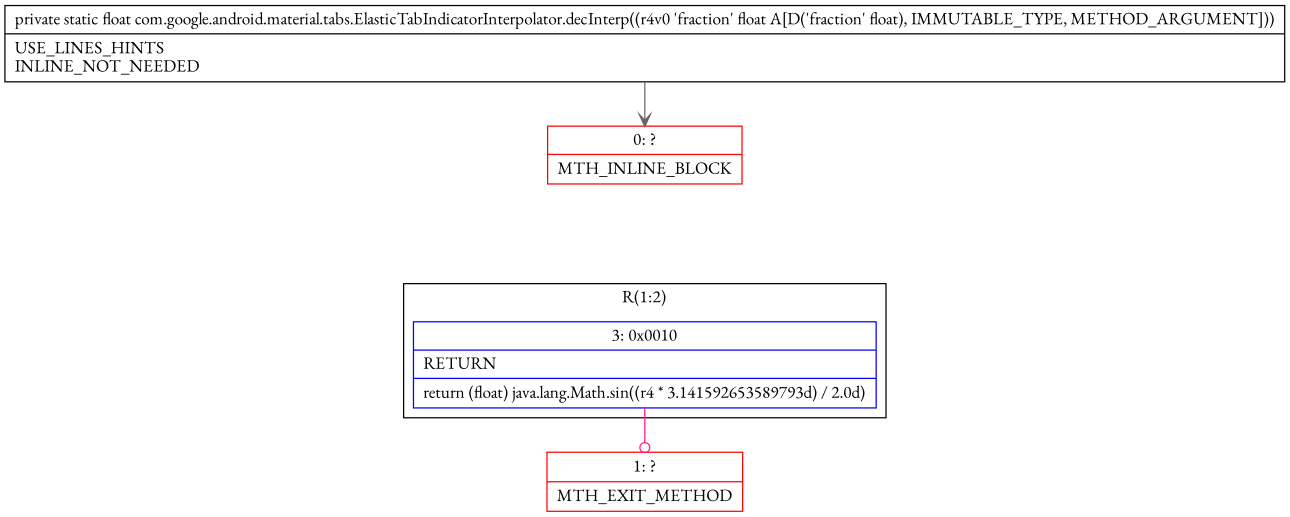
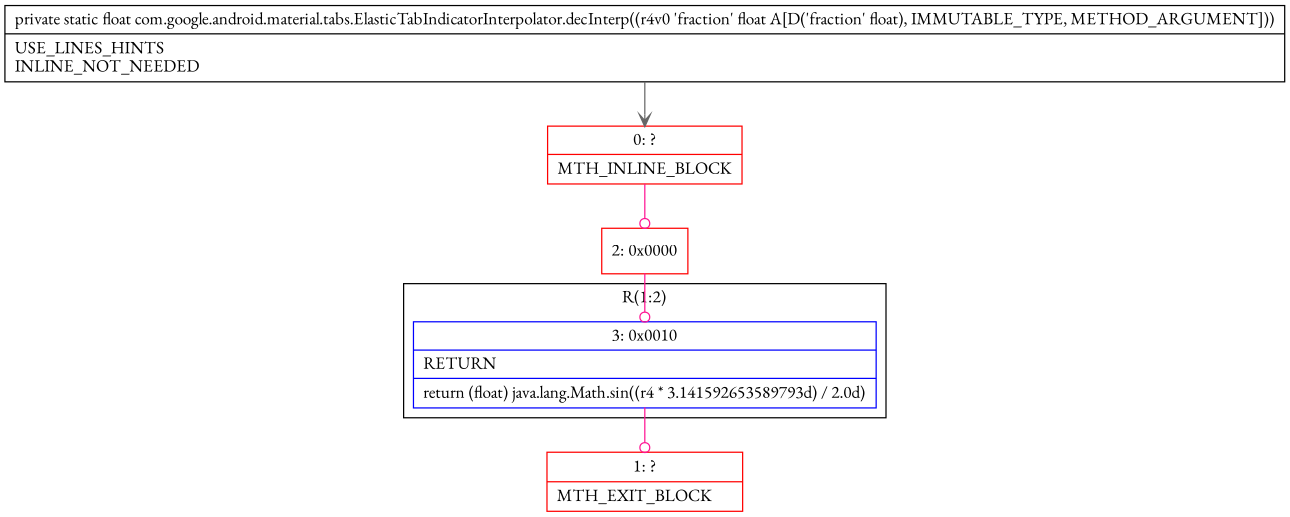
none -> (645, 251)
(645, 496) -> (635, 496)
